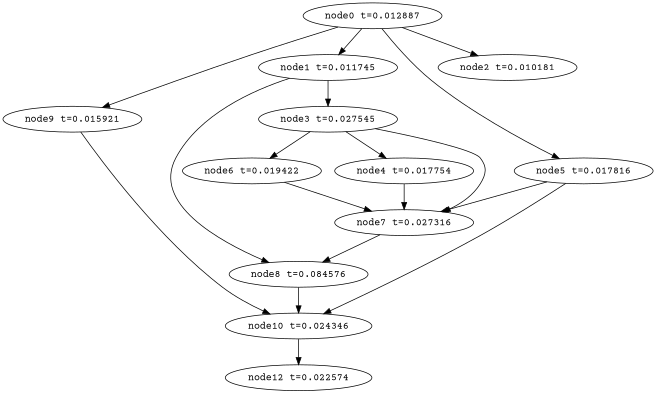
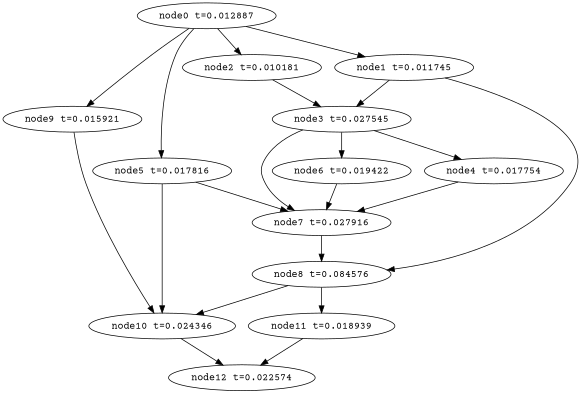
none -> (294, 92)
(404, 223) -> (322, 223)
none -> (322, 326)
